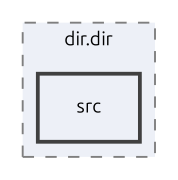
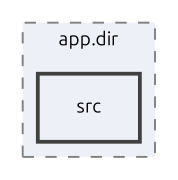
(89, 41) -> (89, 41)
